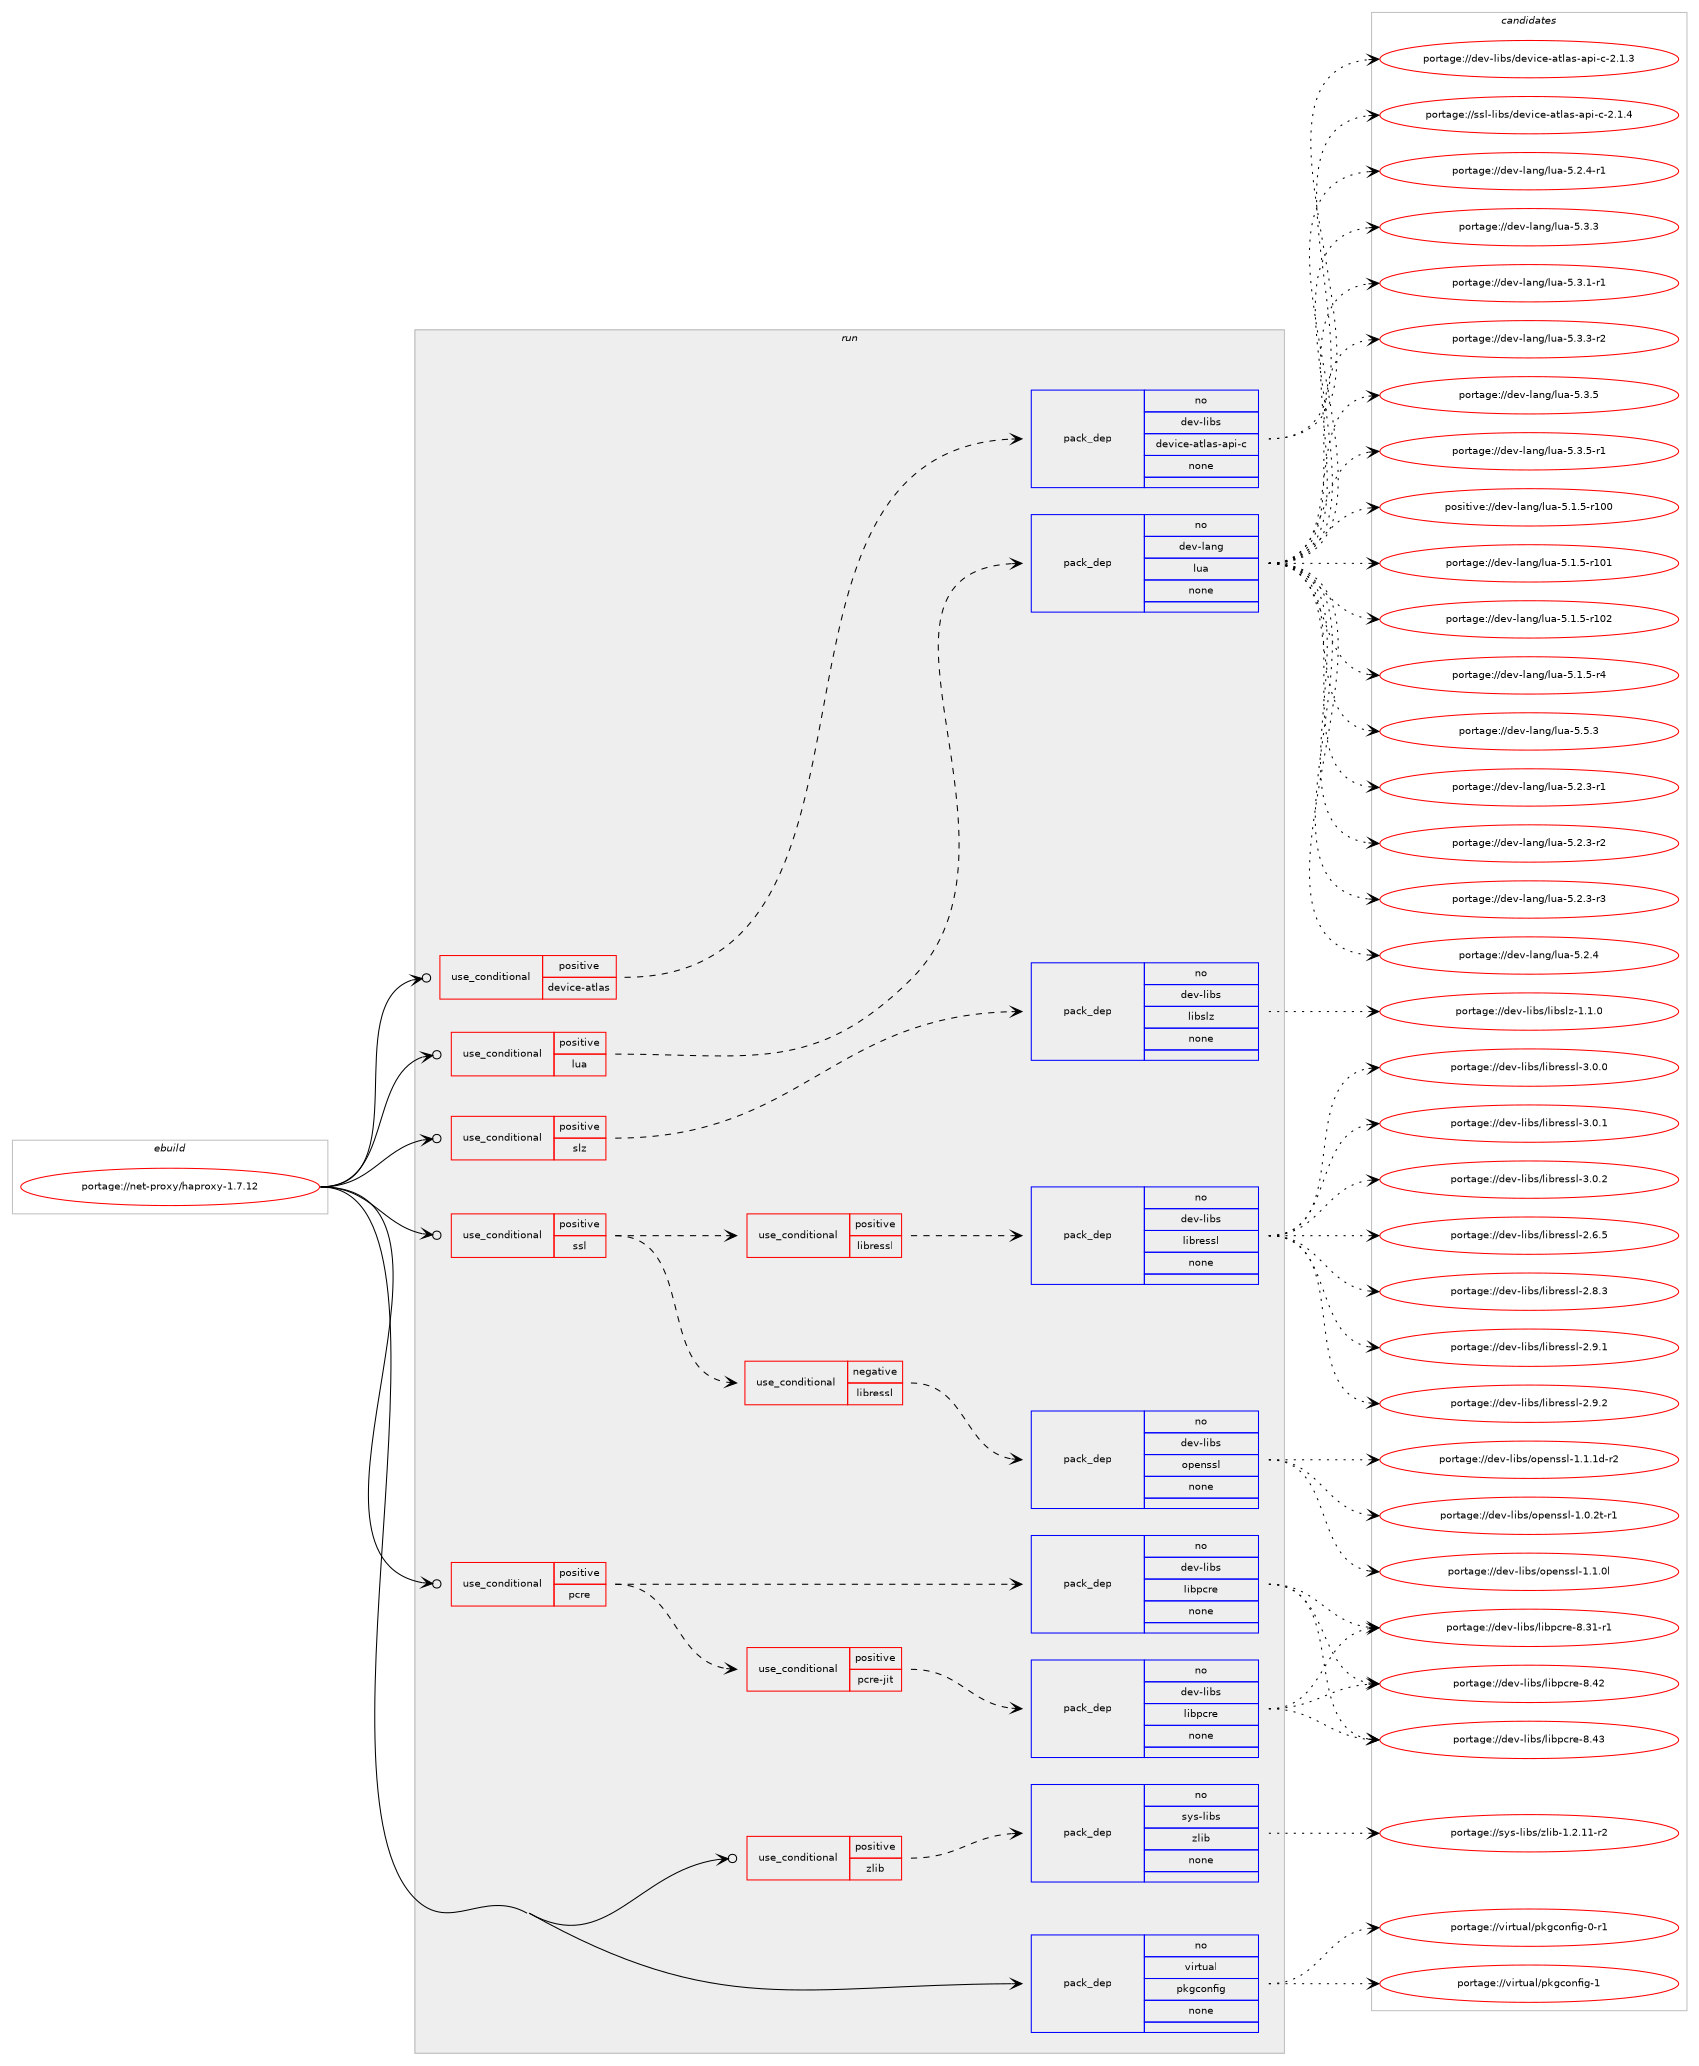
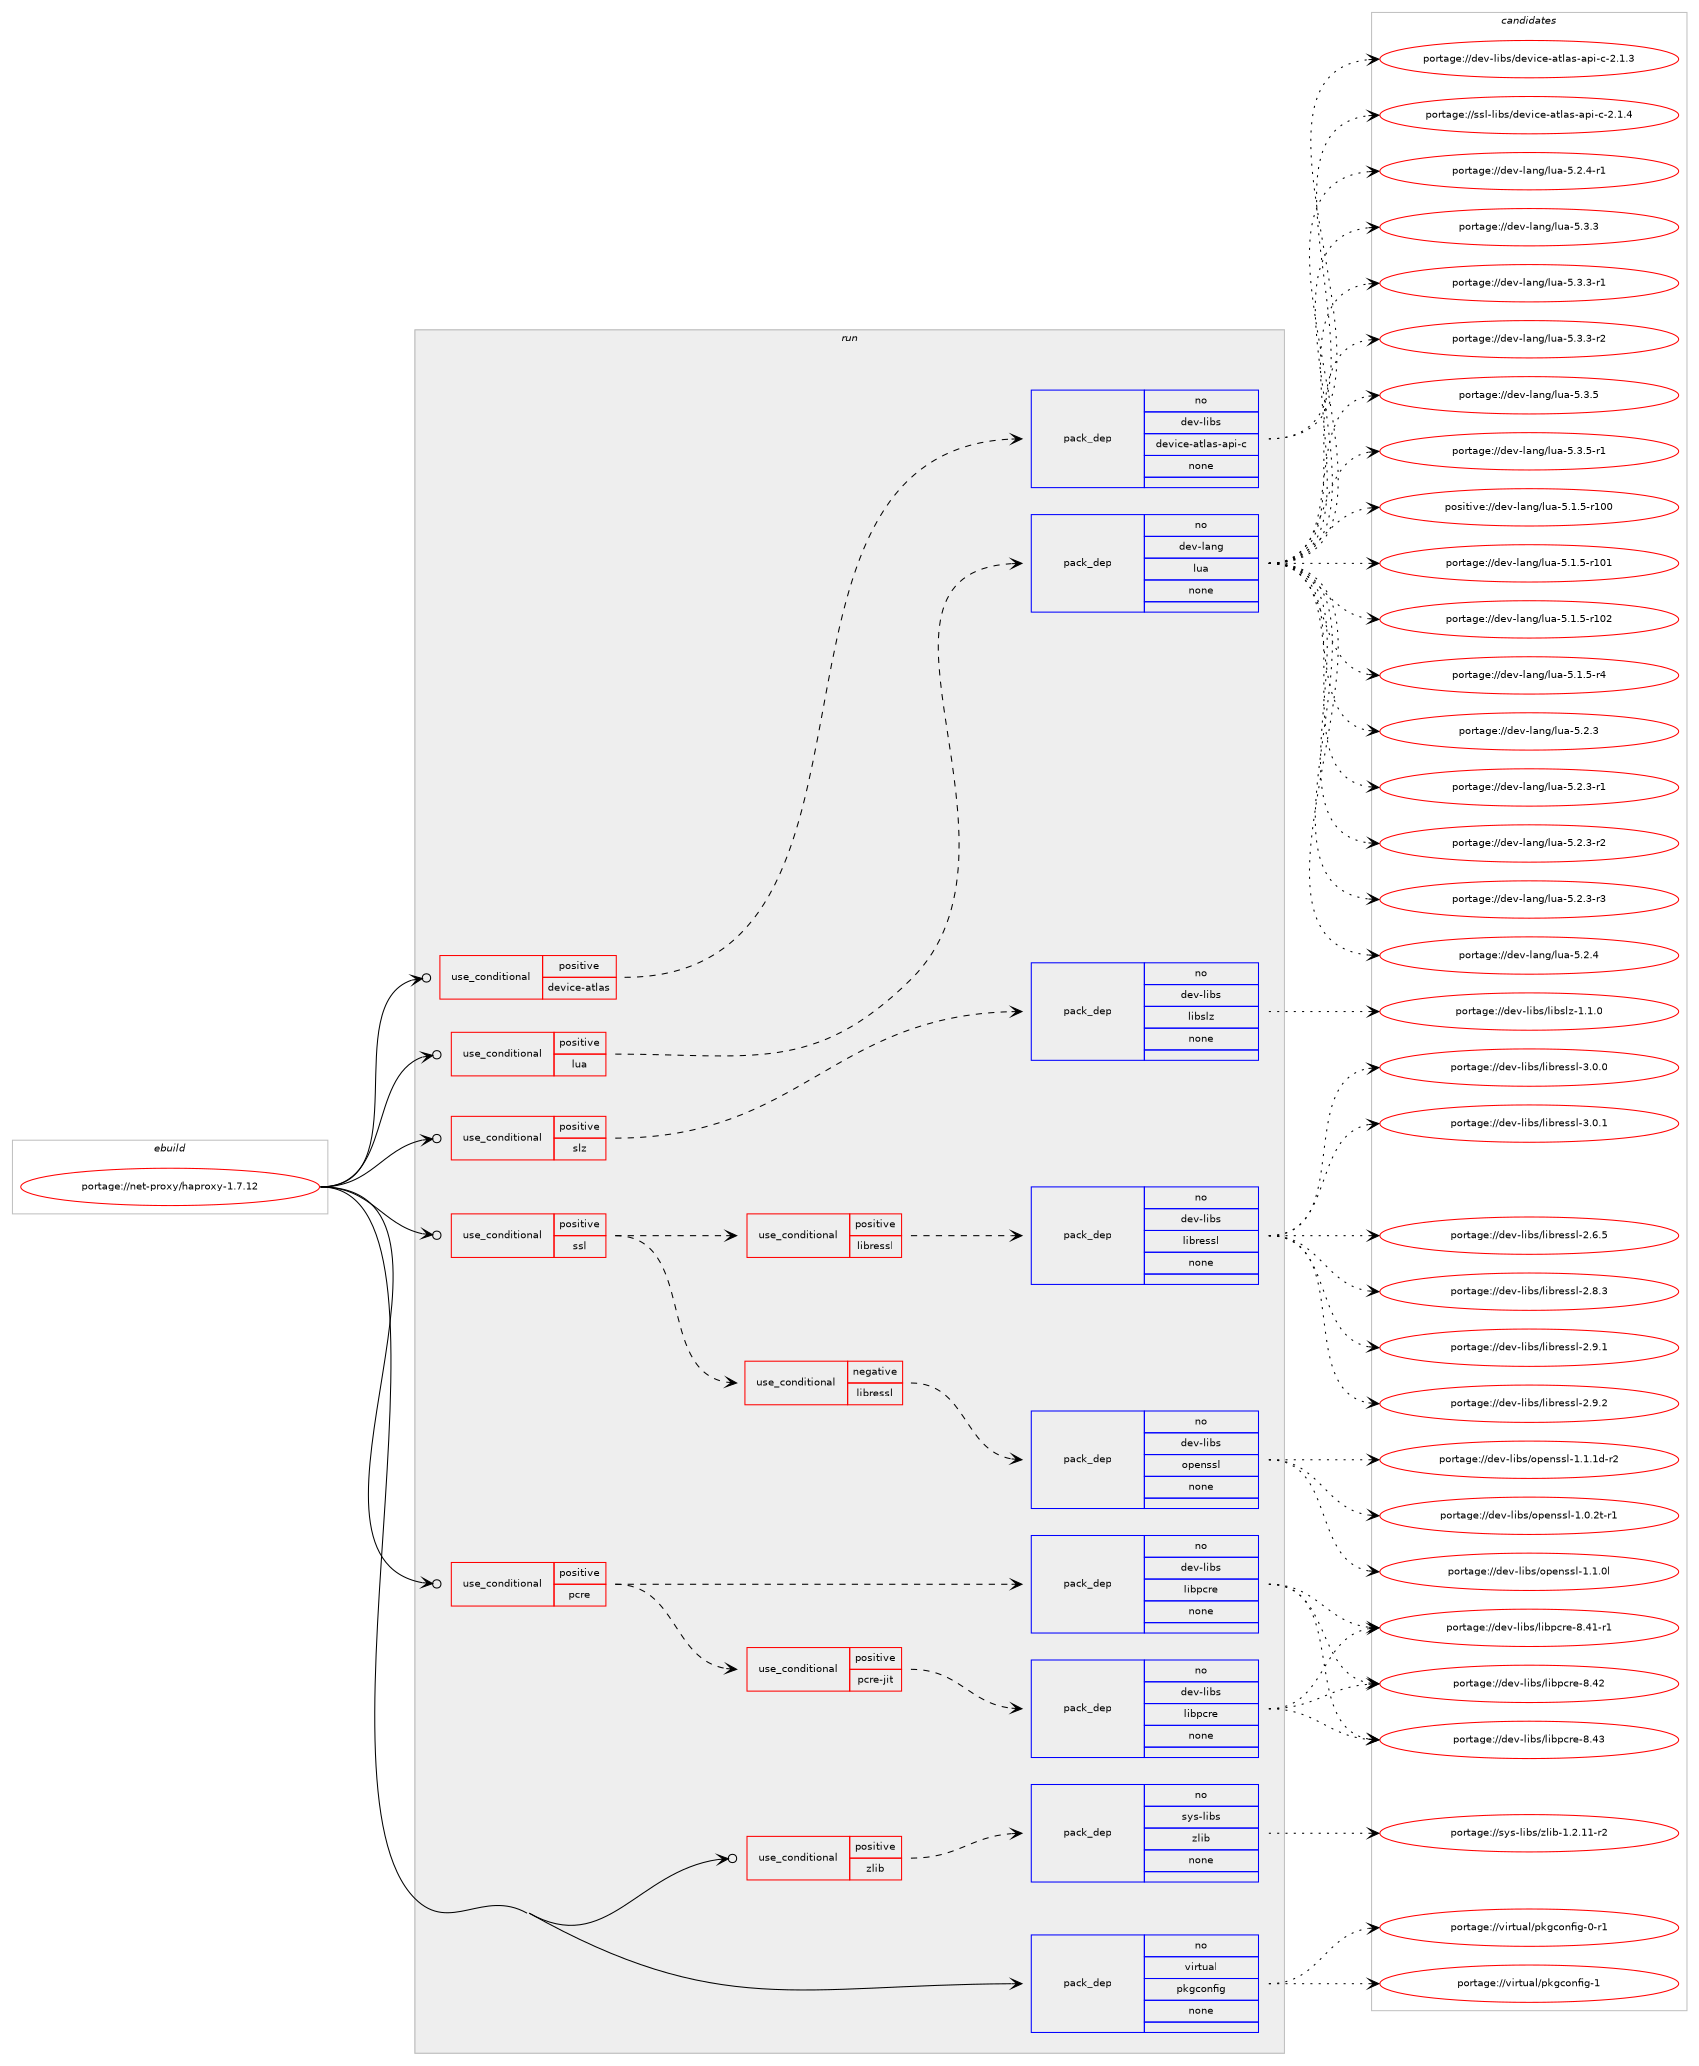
(1529, 283) -> (1529, 283)
(1529, 731) -> (1529, 731)
(1529, 1180) -> none
(1529, 1628) -> (1529, 1628)
